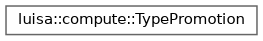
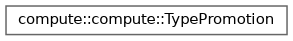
(131, 20) -> (147, 20)
